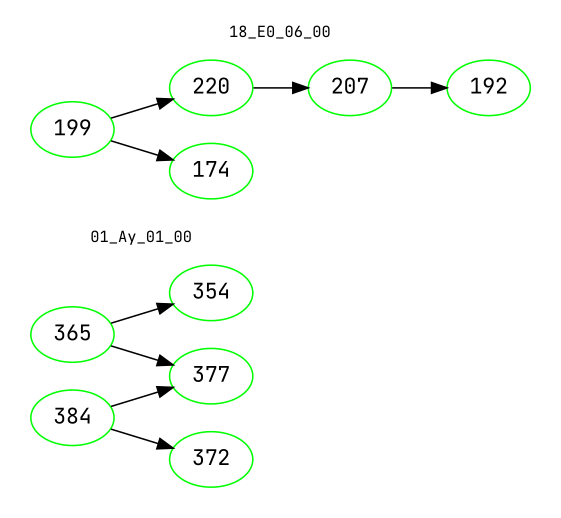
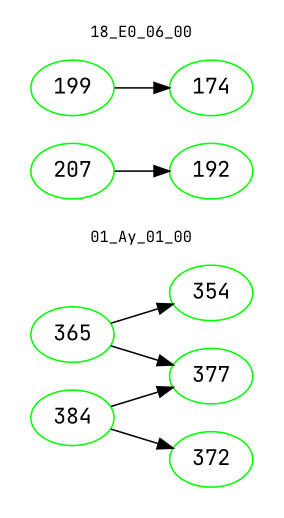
(211, 88) -> none
